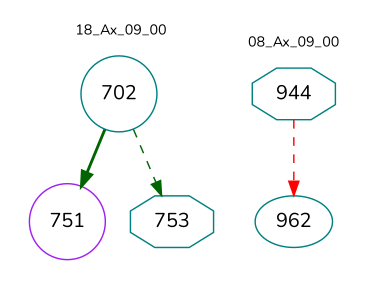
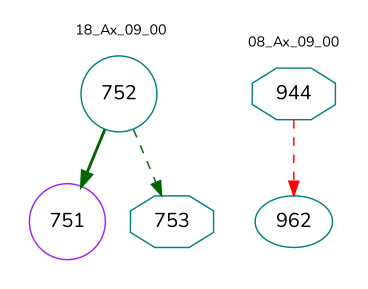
(119, 94) -> (119, 94)
